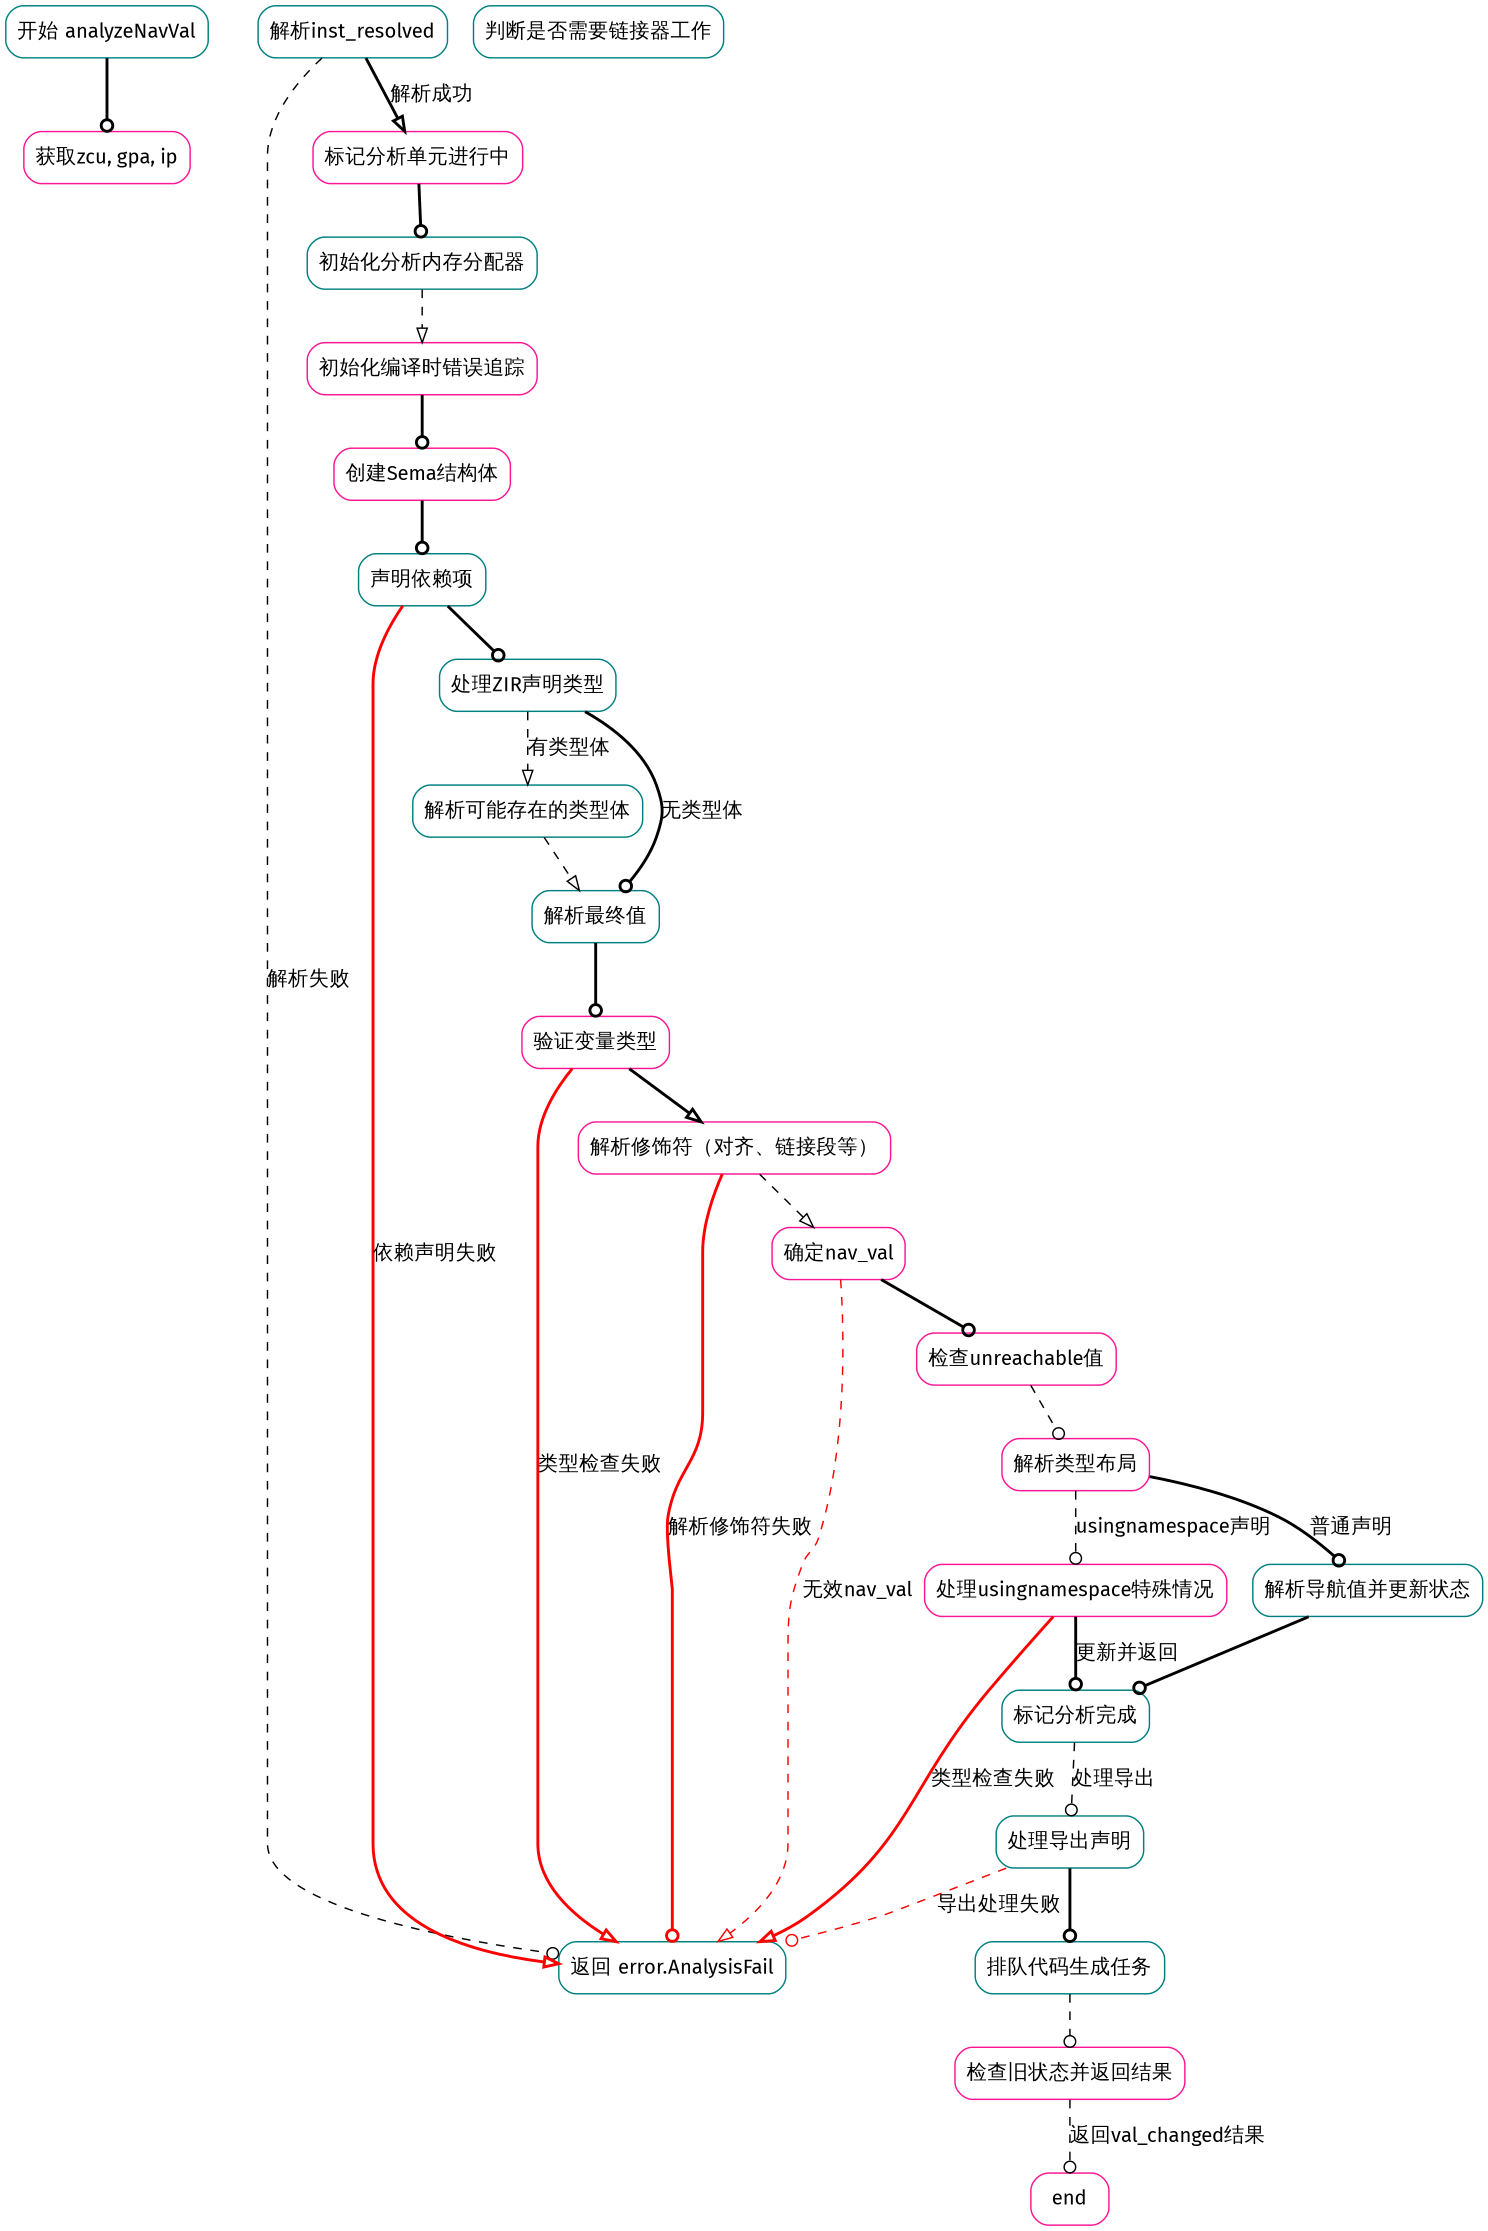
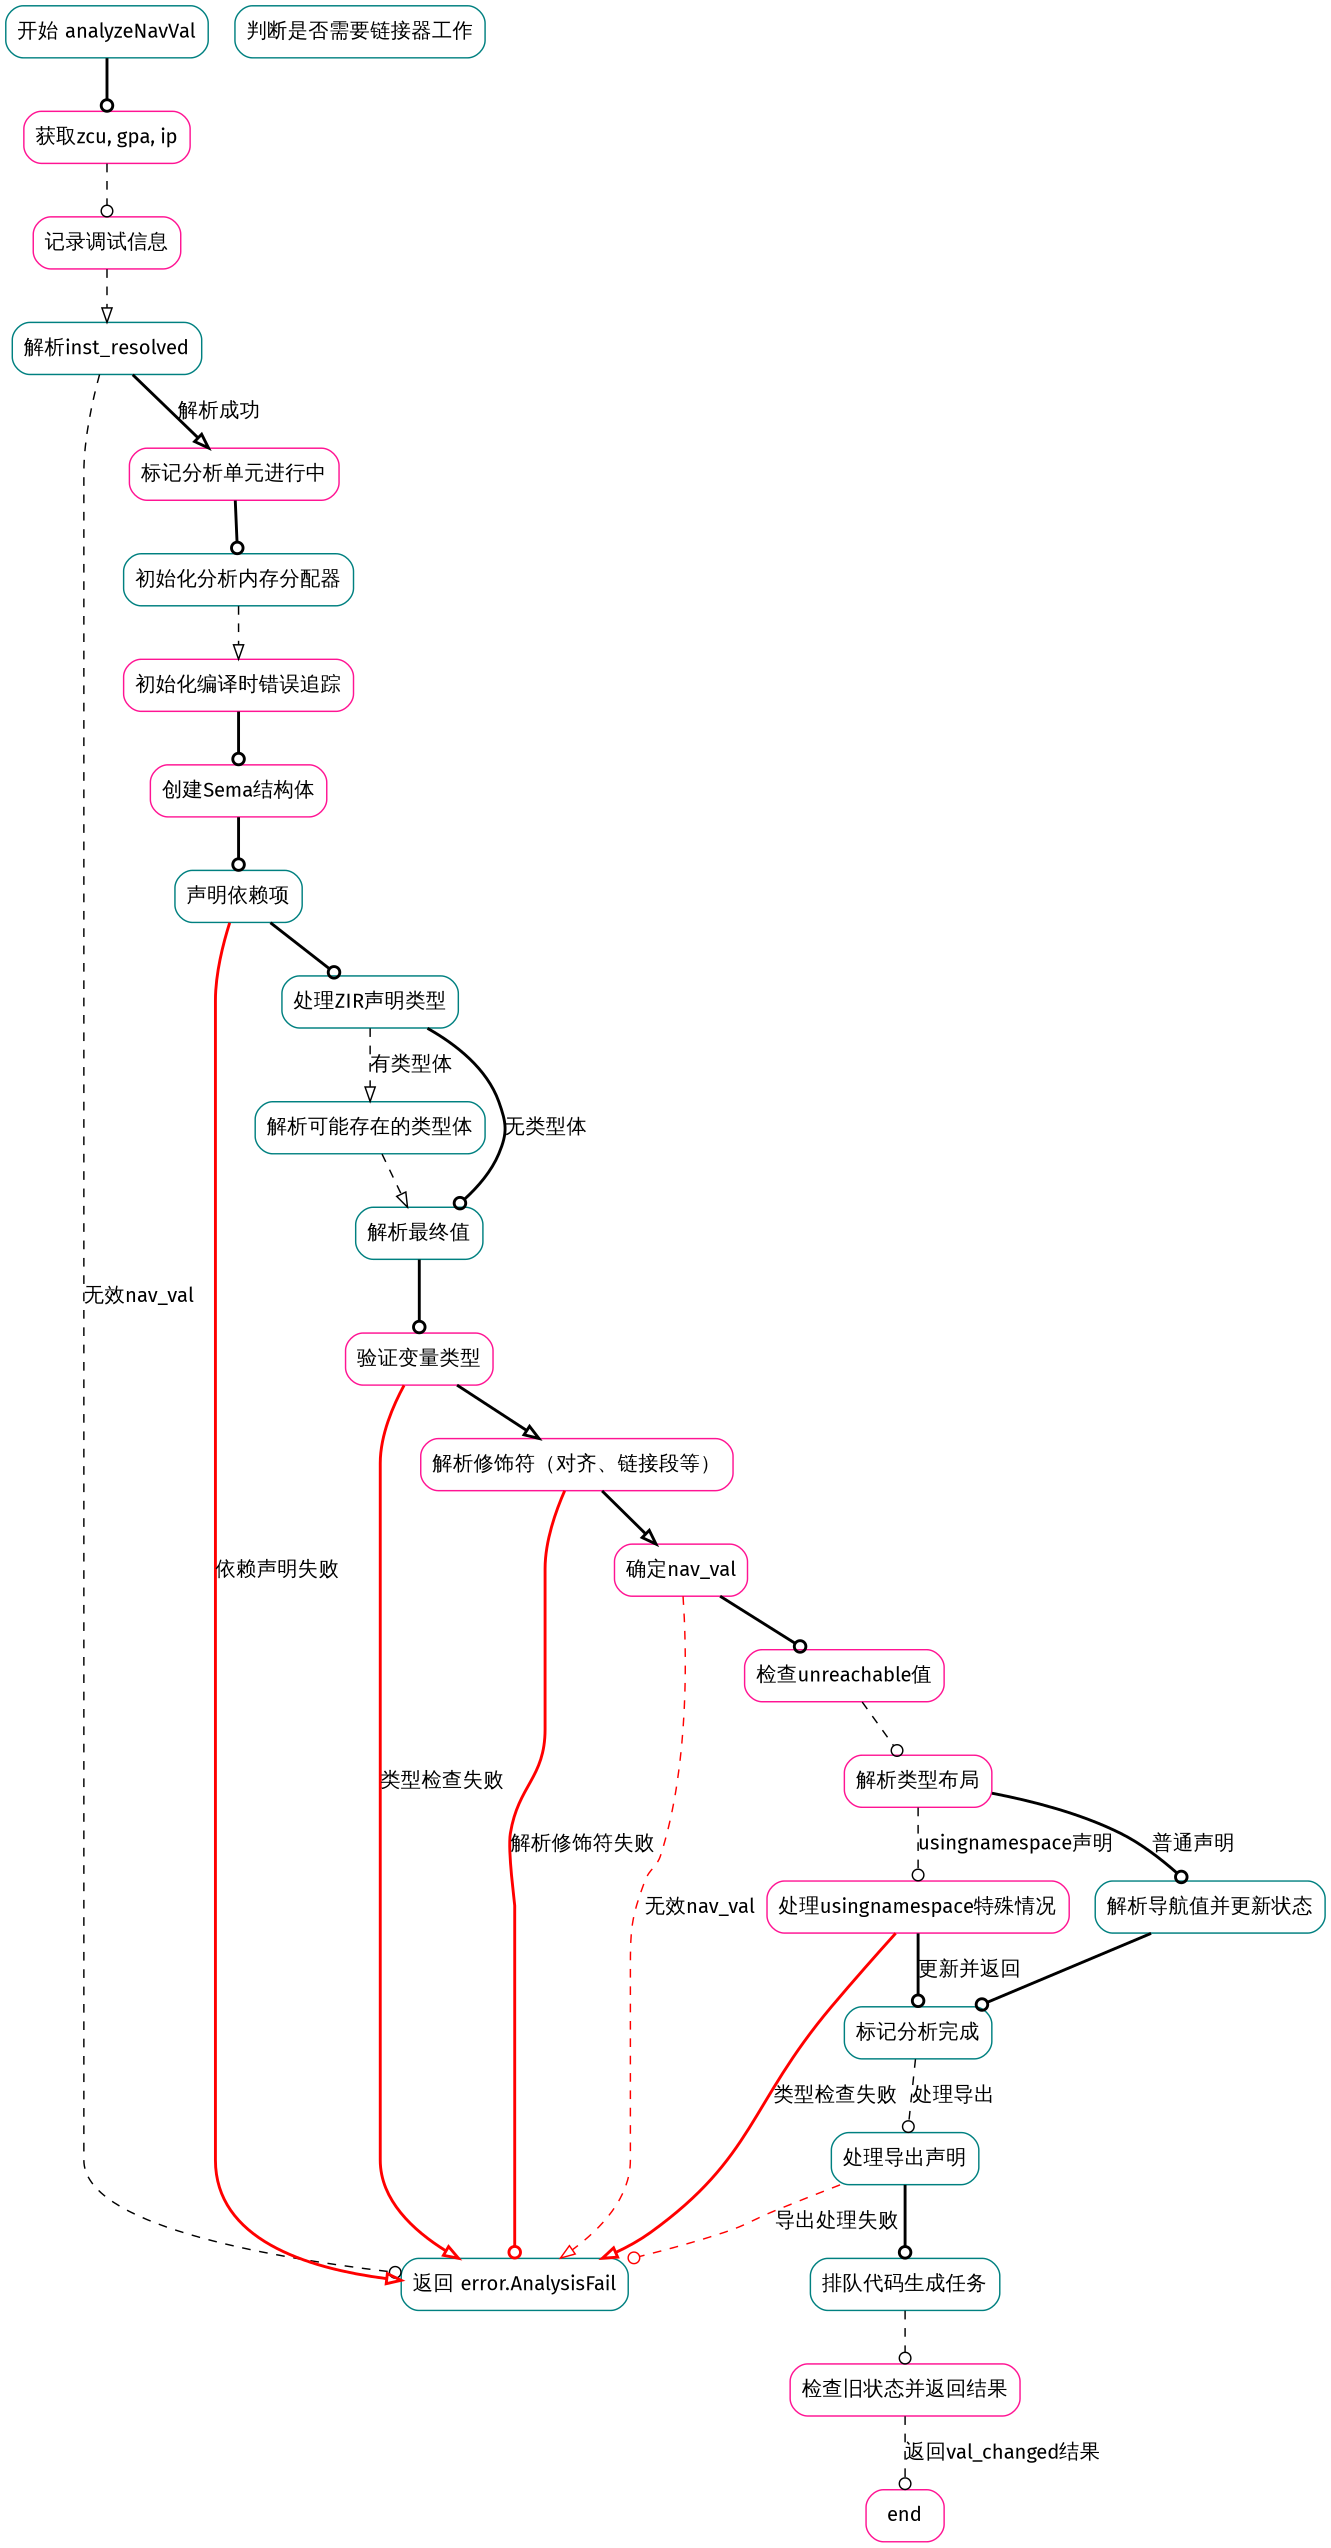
none -> (107, 243)
(309, 980) -> (139, 1296)
(781, 1196) -> (624, 1512)
